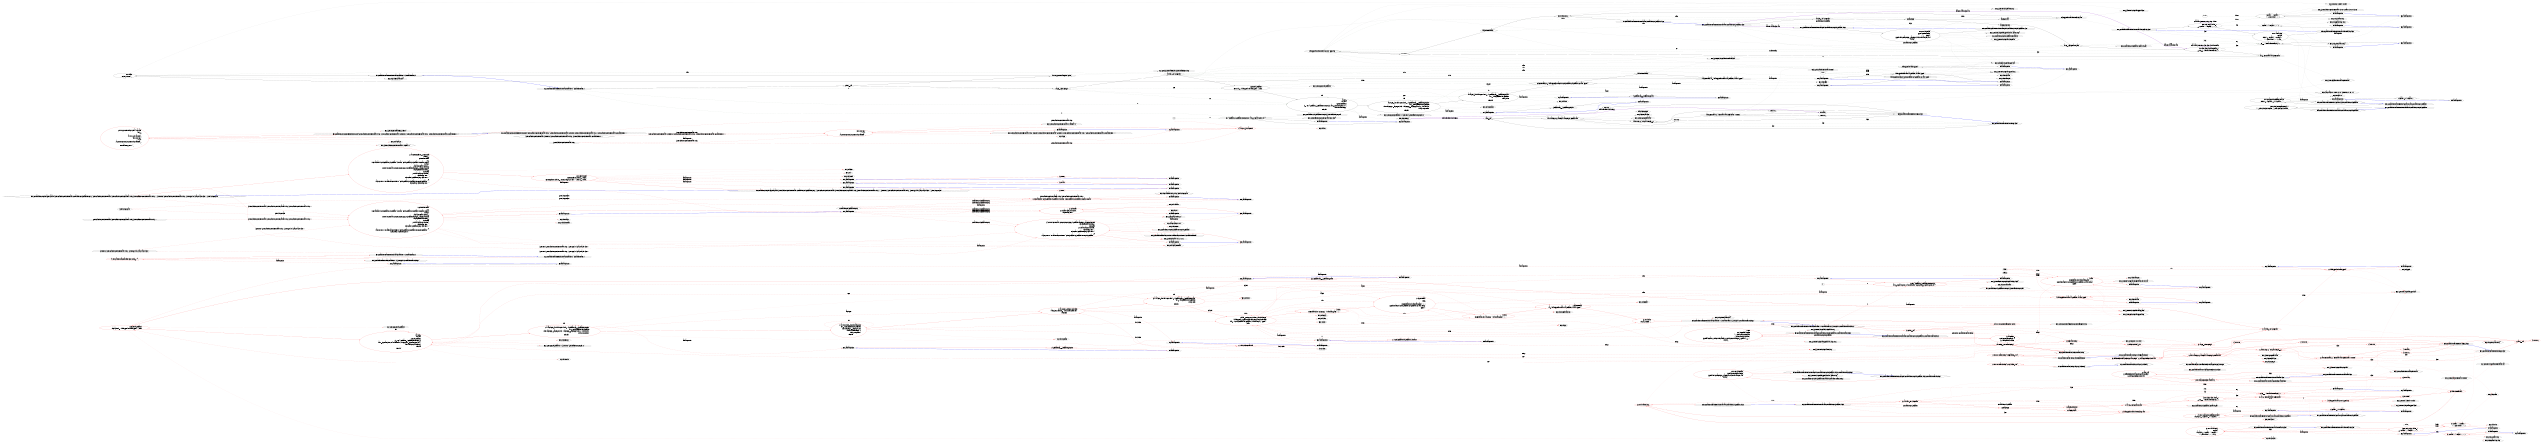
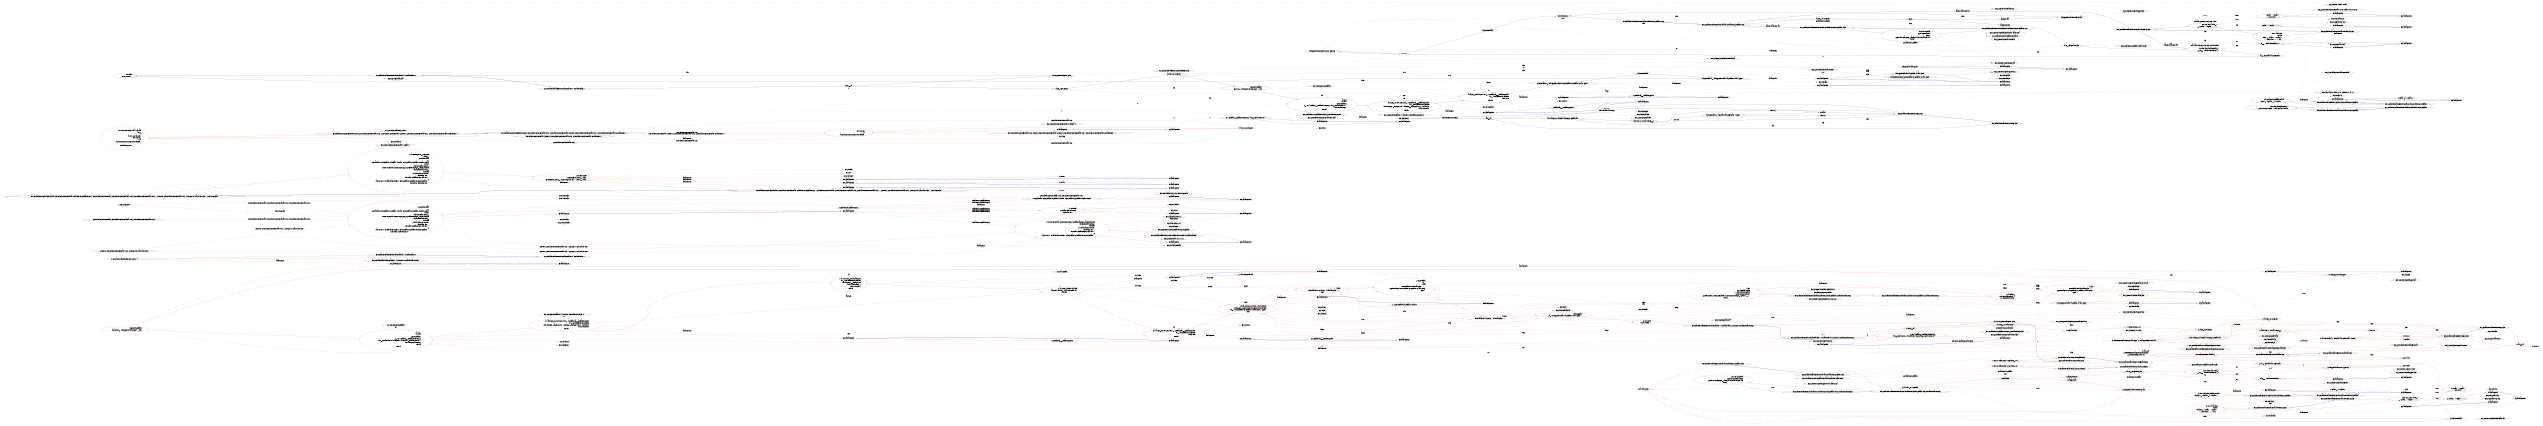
(1910, 19) -> (1910, 19)
(2005, 285) -> (2005, 328)
(1286, 348) -> (1209, 279)
(2134, 401) -> (2134, 377)
(1643, 405) -> (1643, 389)
